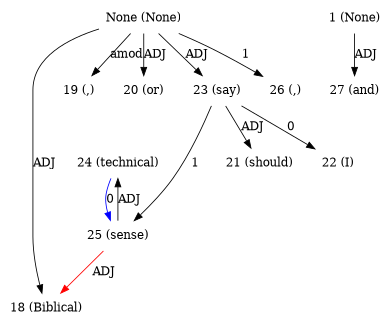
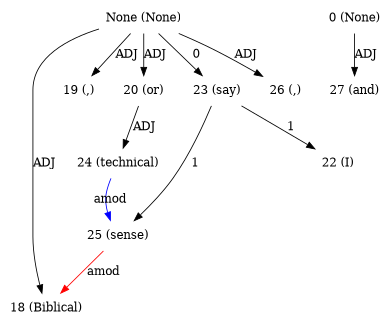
(355, 18) -> (355, 18)
(127, 55) -> (127, 55)
(197, 55) -> (197, 55)
(246, 55) -> (246, 55)
(291, 127) -> (291, 127)
(260, 163) -> none
(110, 200) -> (110, 200)
(118, 204) -> (132, 123)
(104, 272) -> (104, 272)
